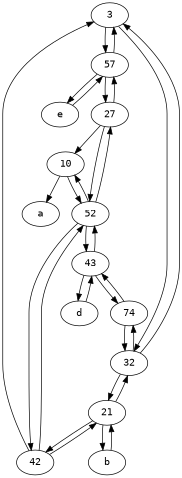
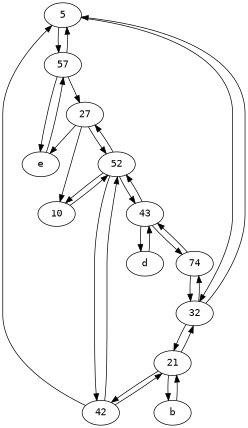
(110, 15) -> (63, 15)
(114, 93) -> (65, 137)
(41, 214) -> none
